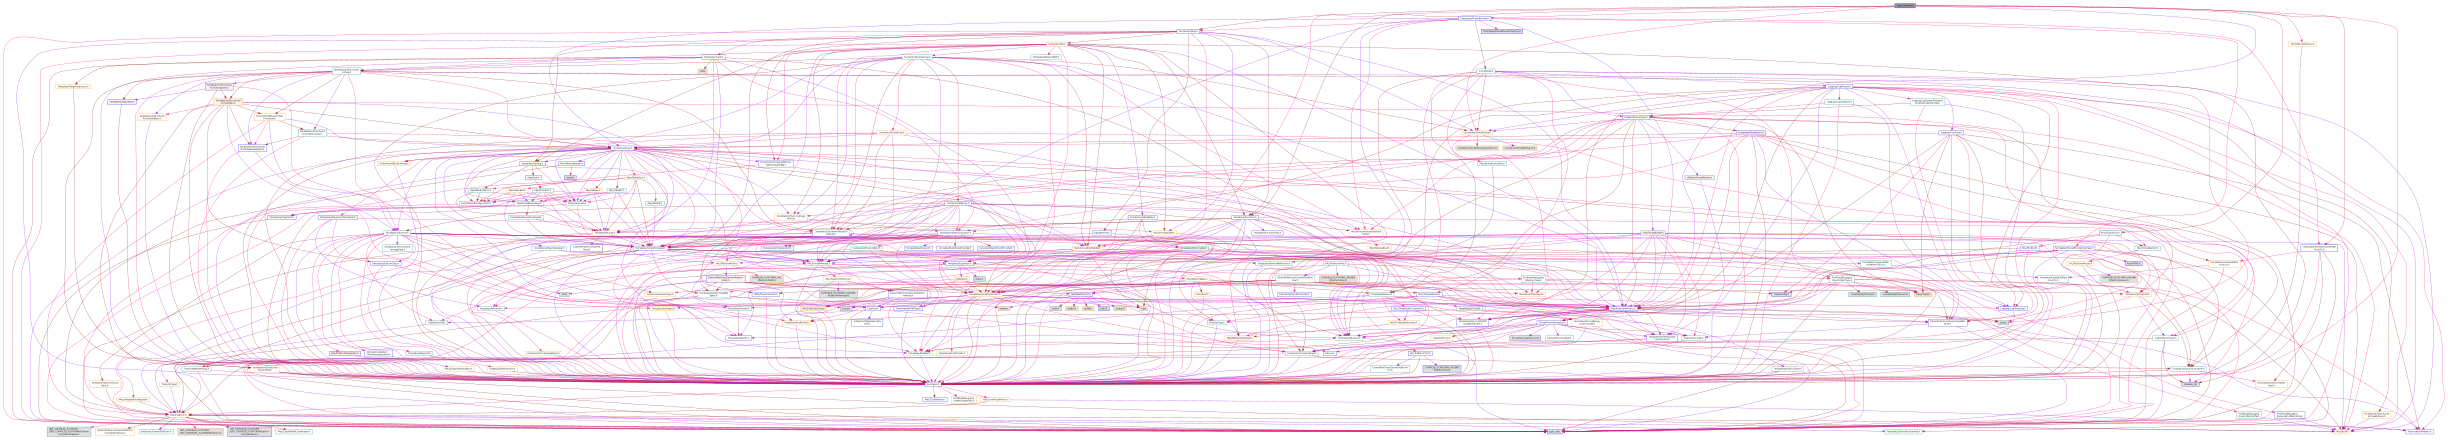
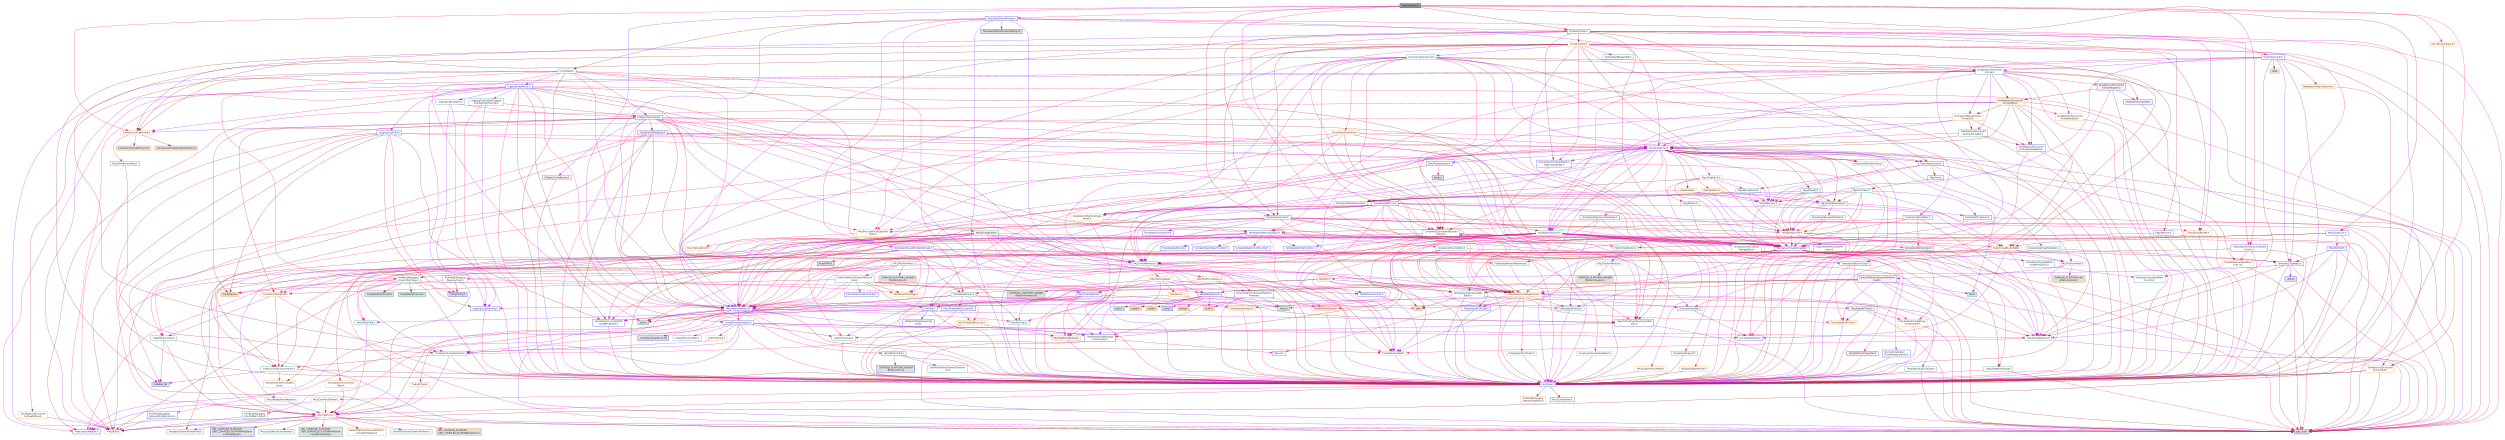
(660, 294) -> none
(156, 432) -> (411, 432)
